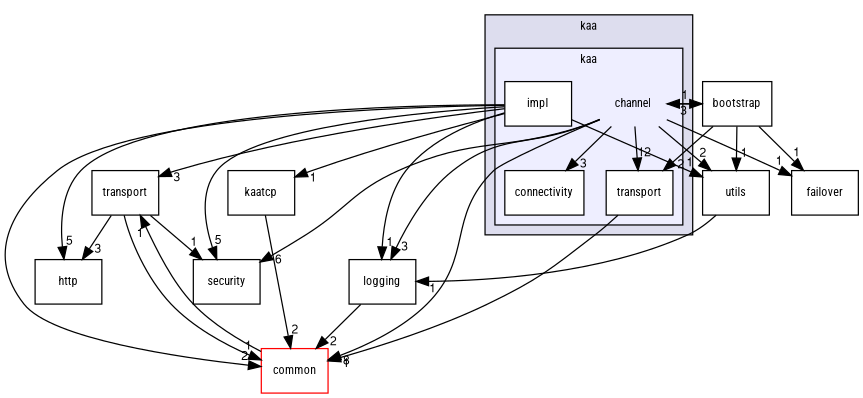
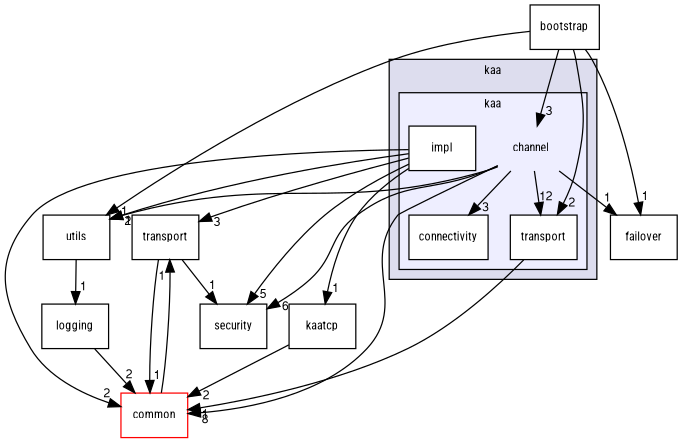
(678, 104) -> none
(425, 151) -> none
(473, 157) -> none
(68, 282) -> none
